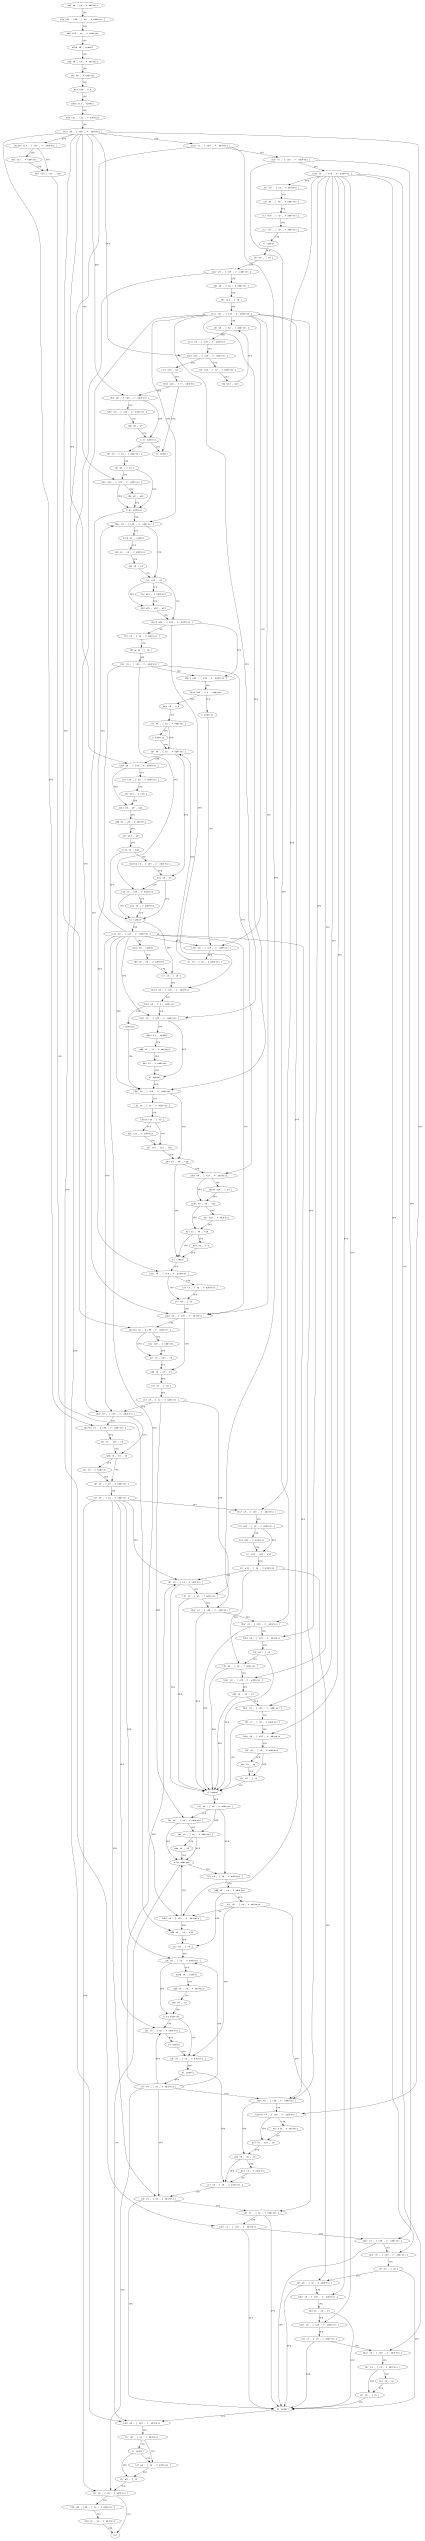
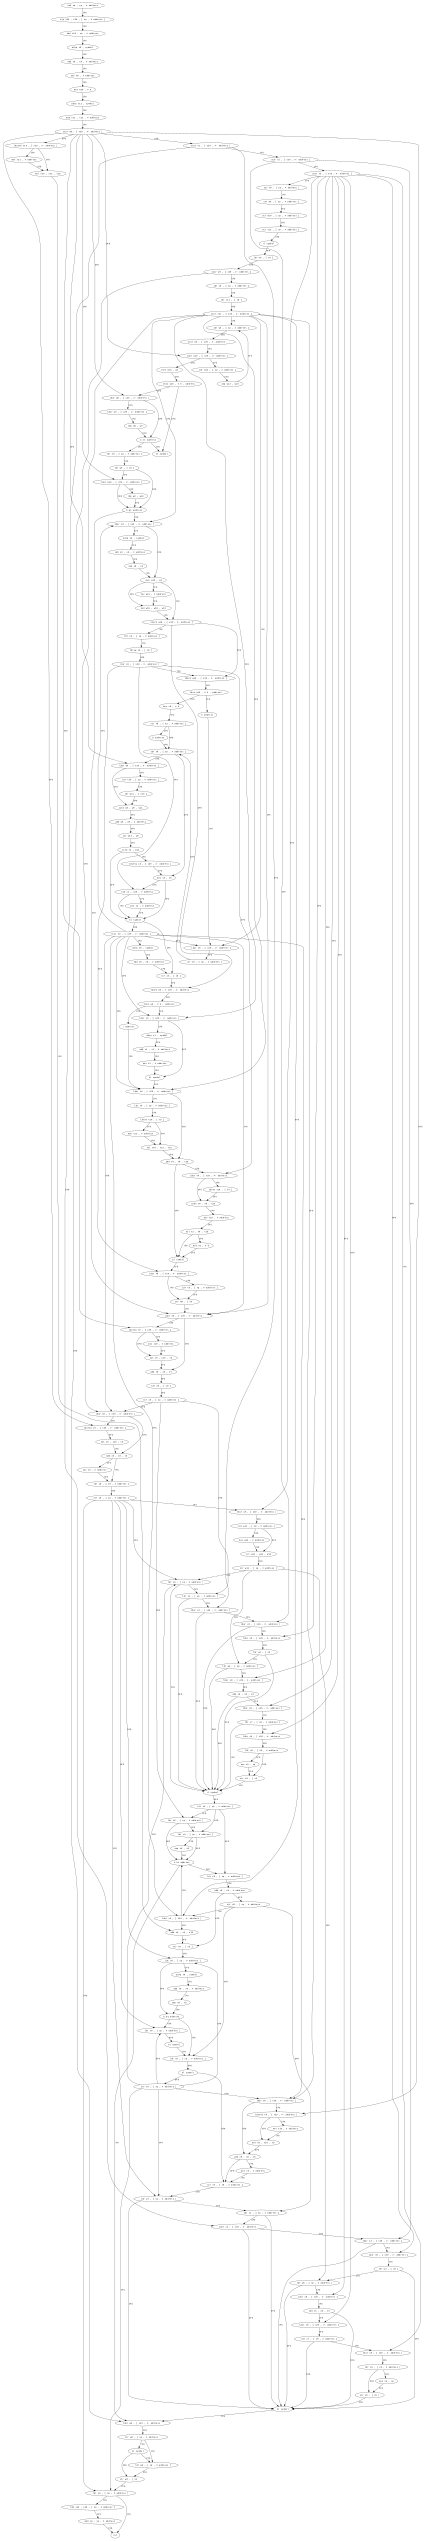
(192, 1216) -> none
